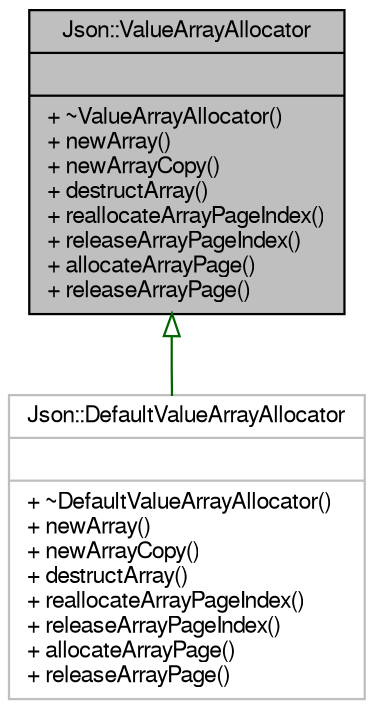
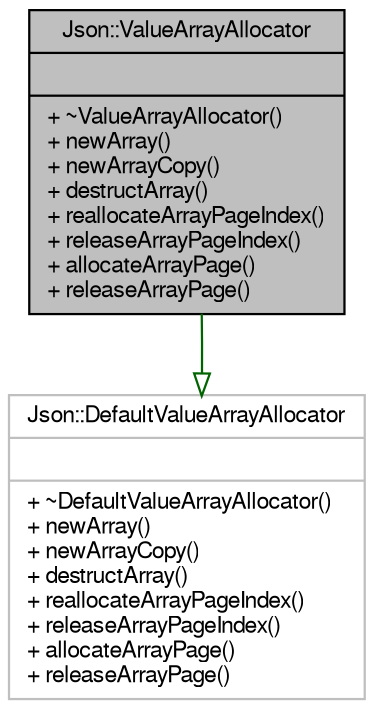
(172, 366) -> (202, 343)
